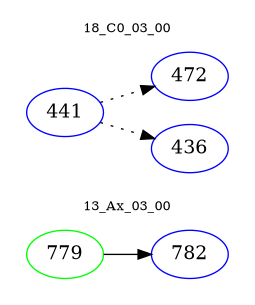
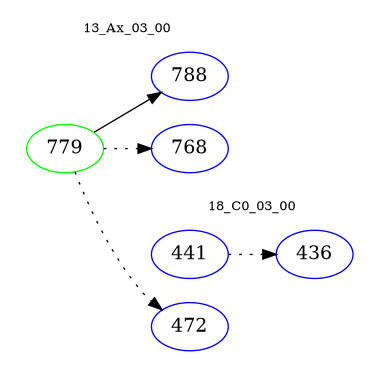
(121, 96) -> (107, 241)
none -> (190, 149)
(190, 254) -> (190, 76)
